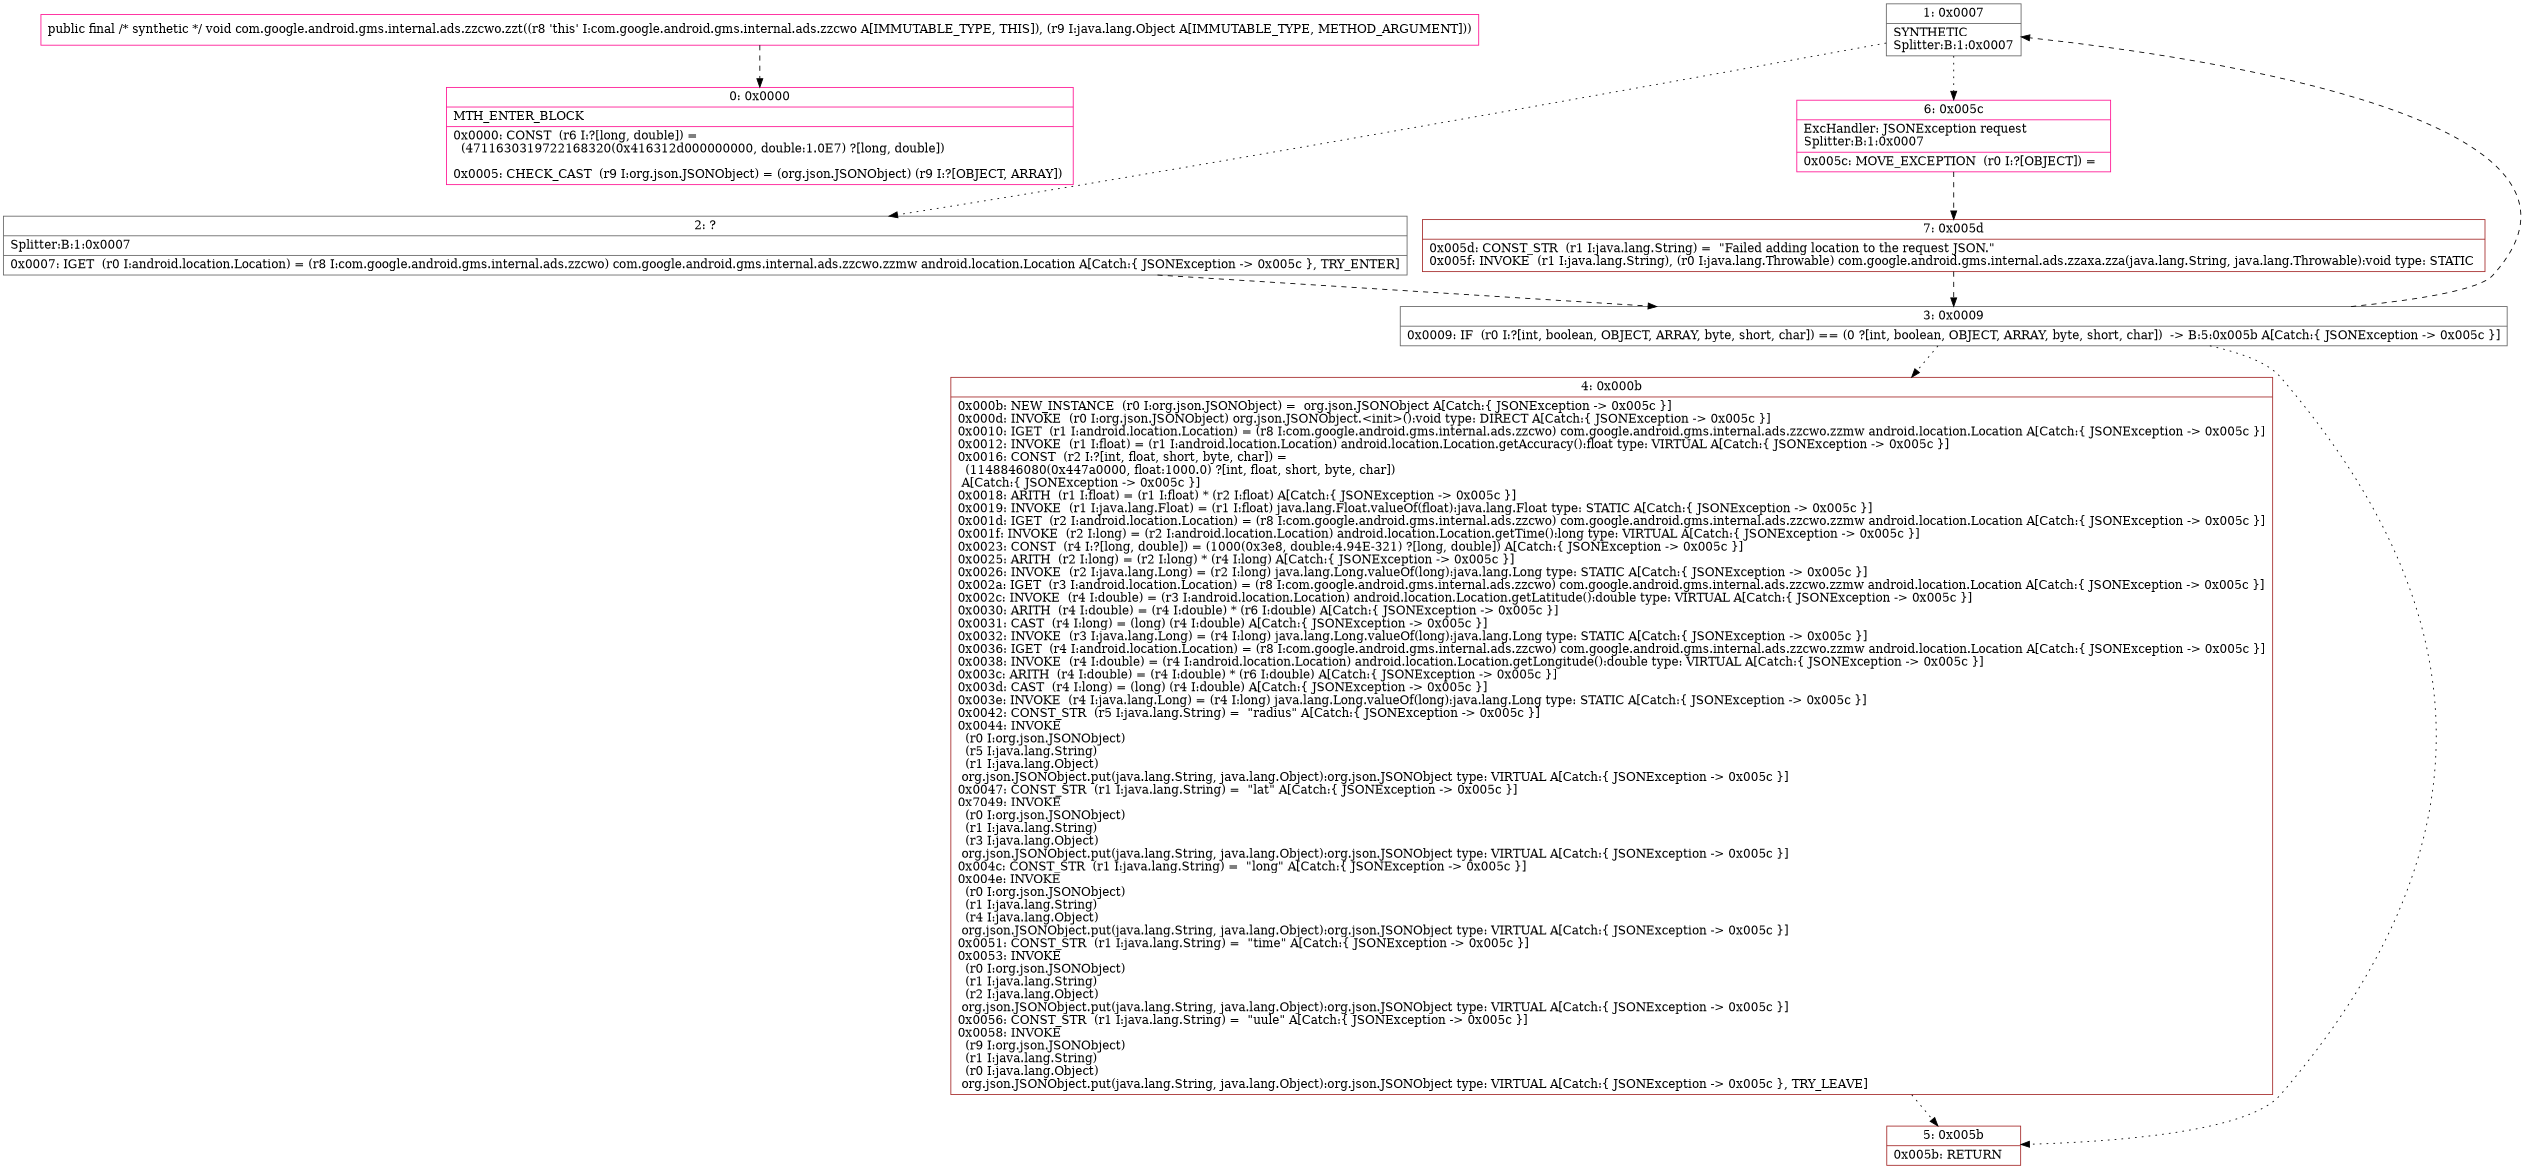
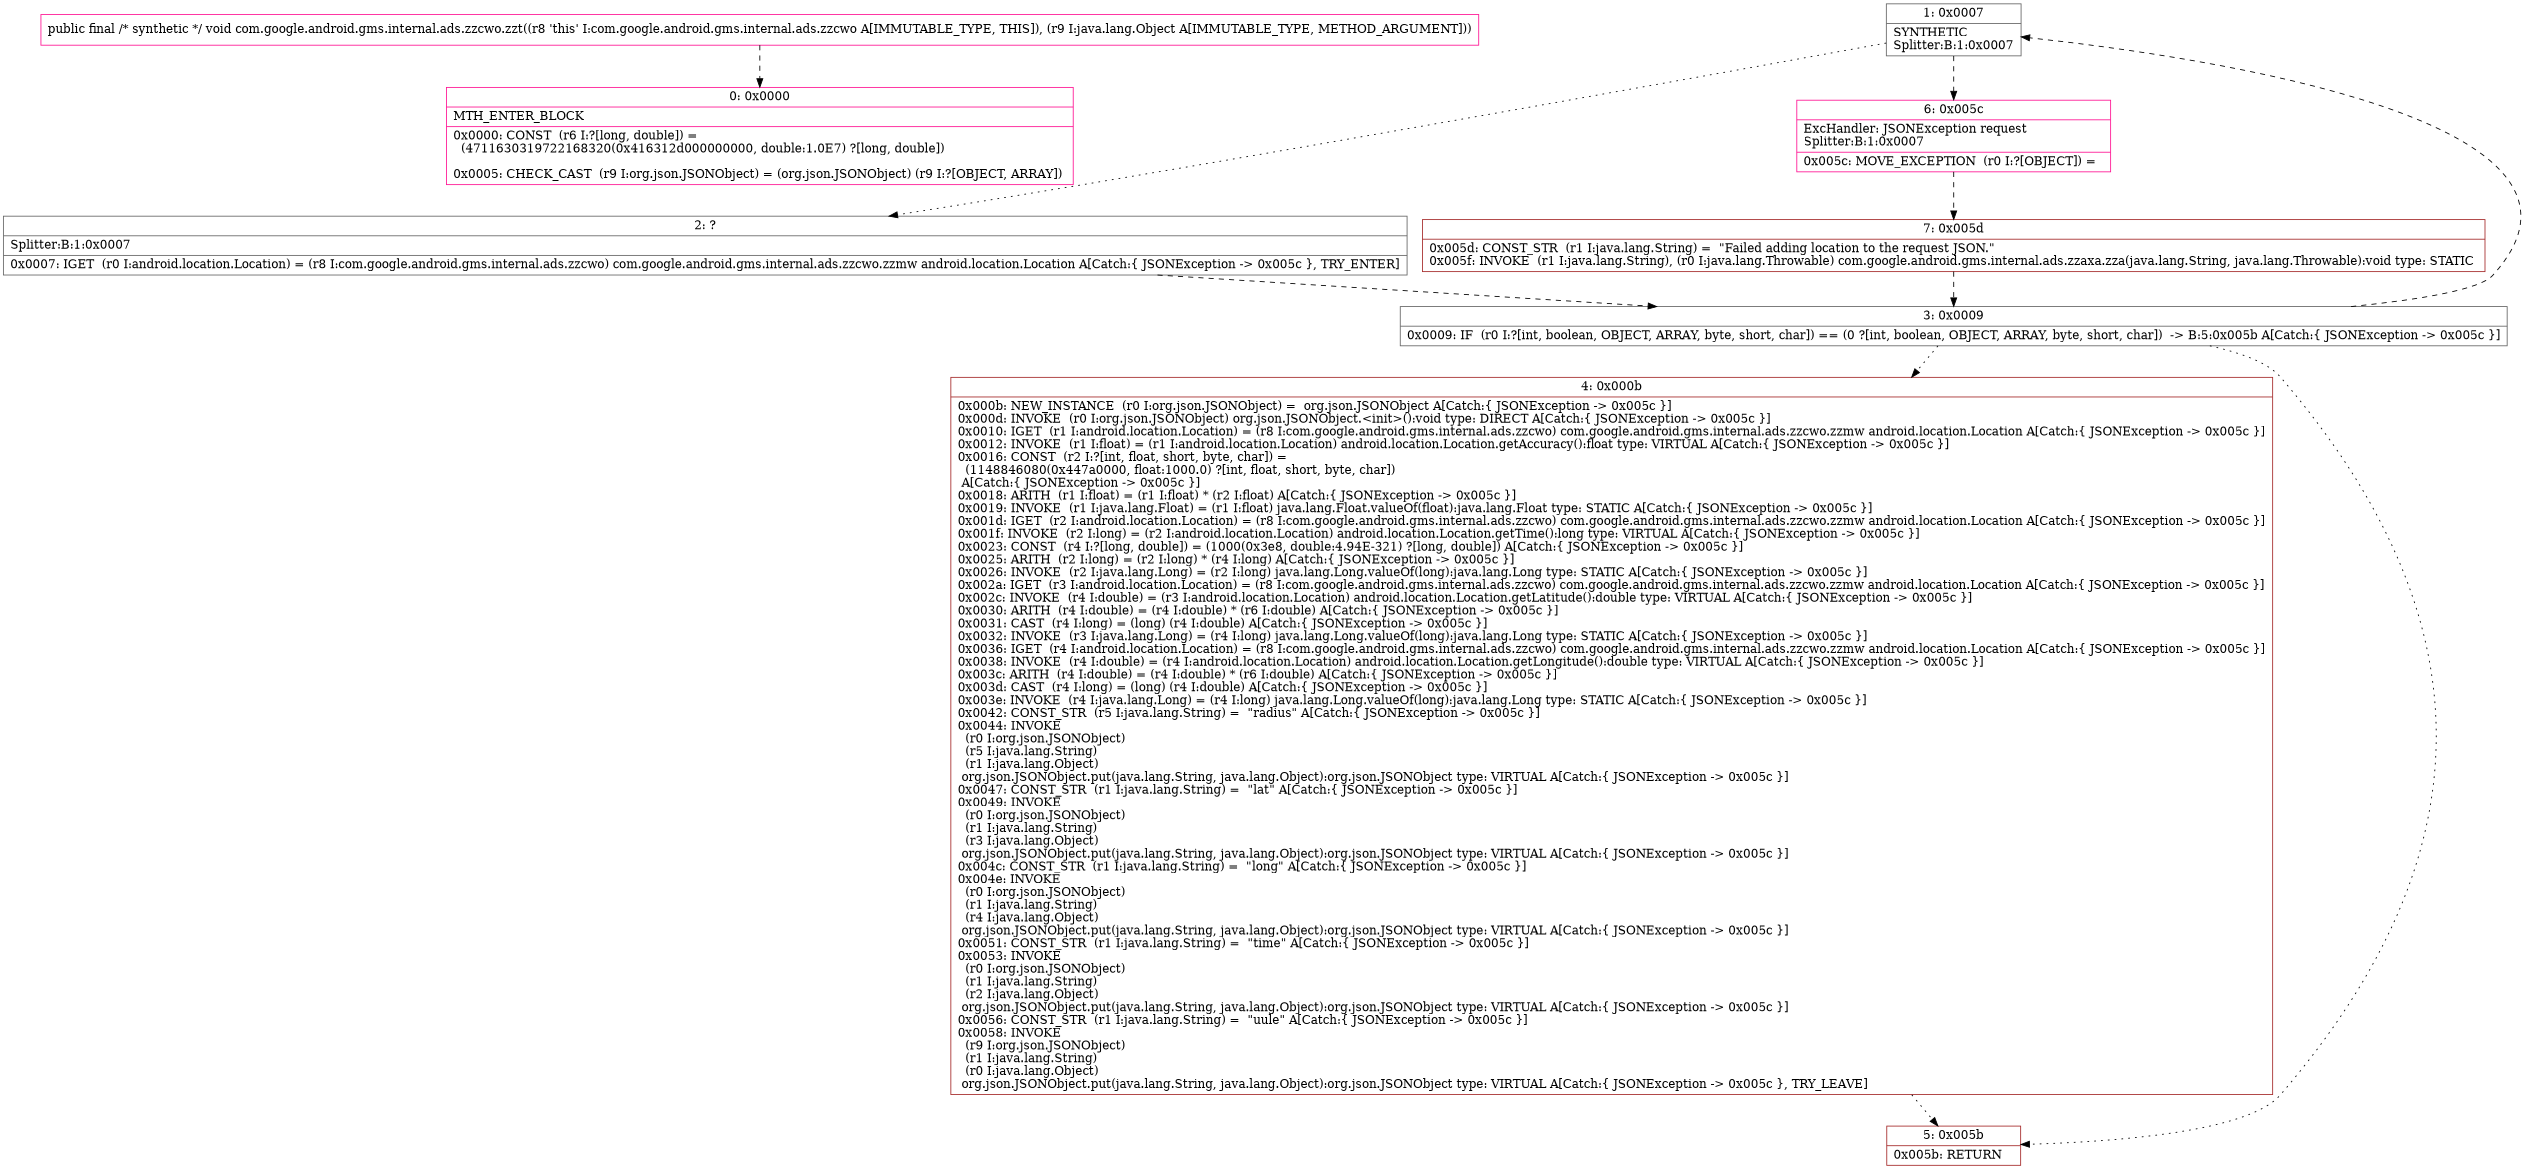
(1954, 74) -> (1954, 74)
(1014, 803) -> (1014, 803)
